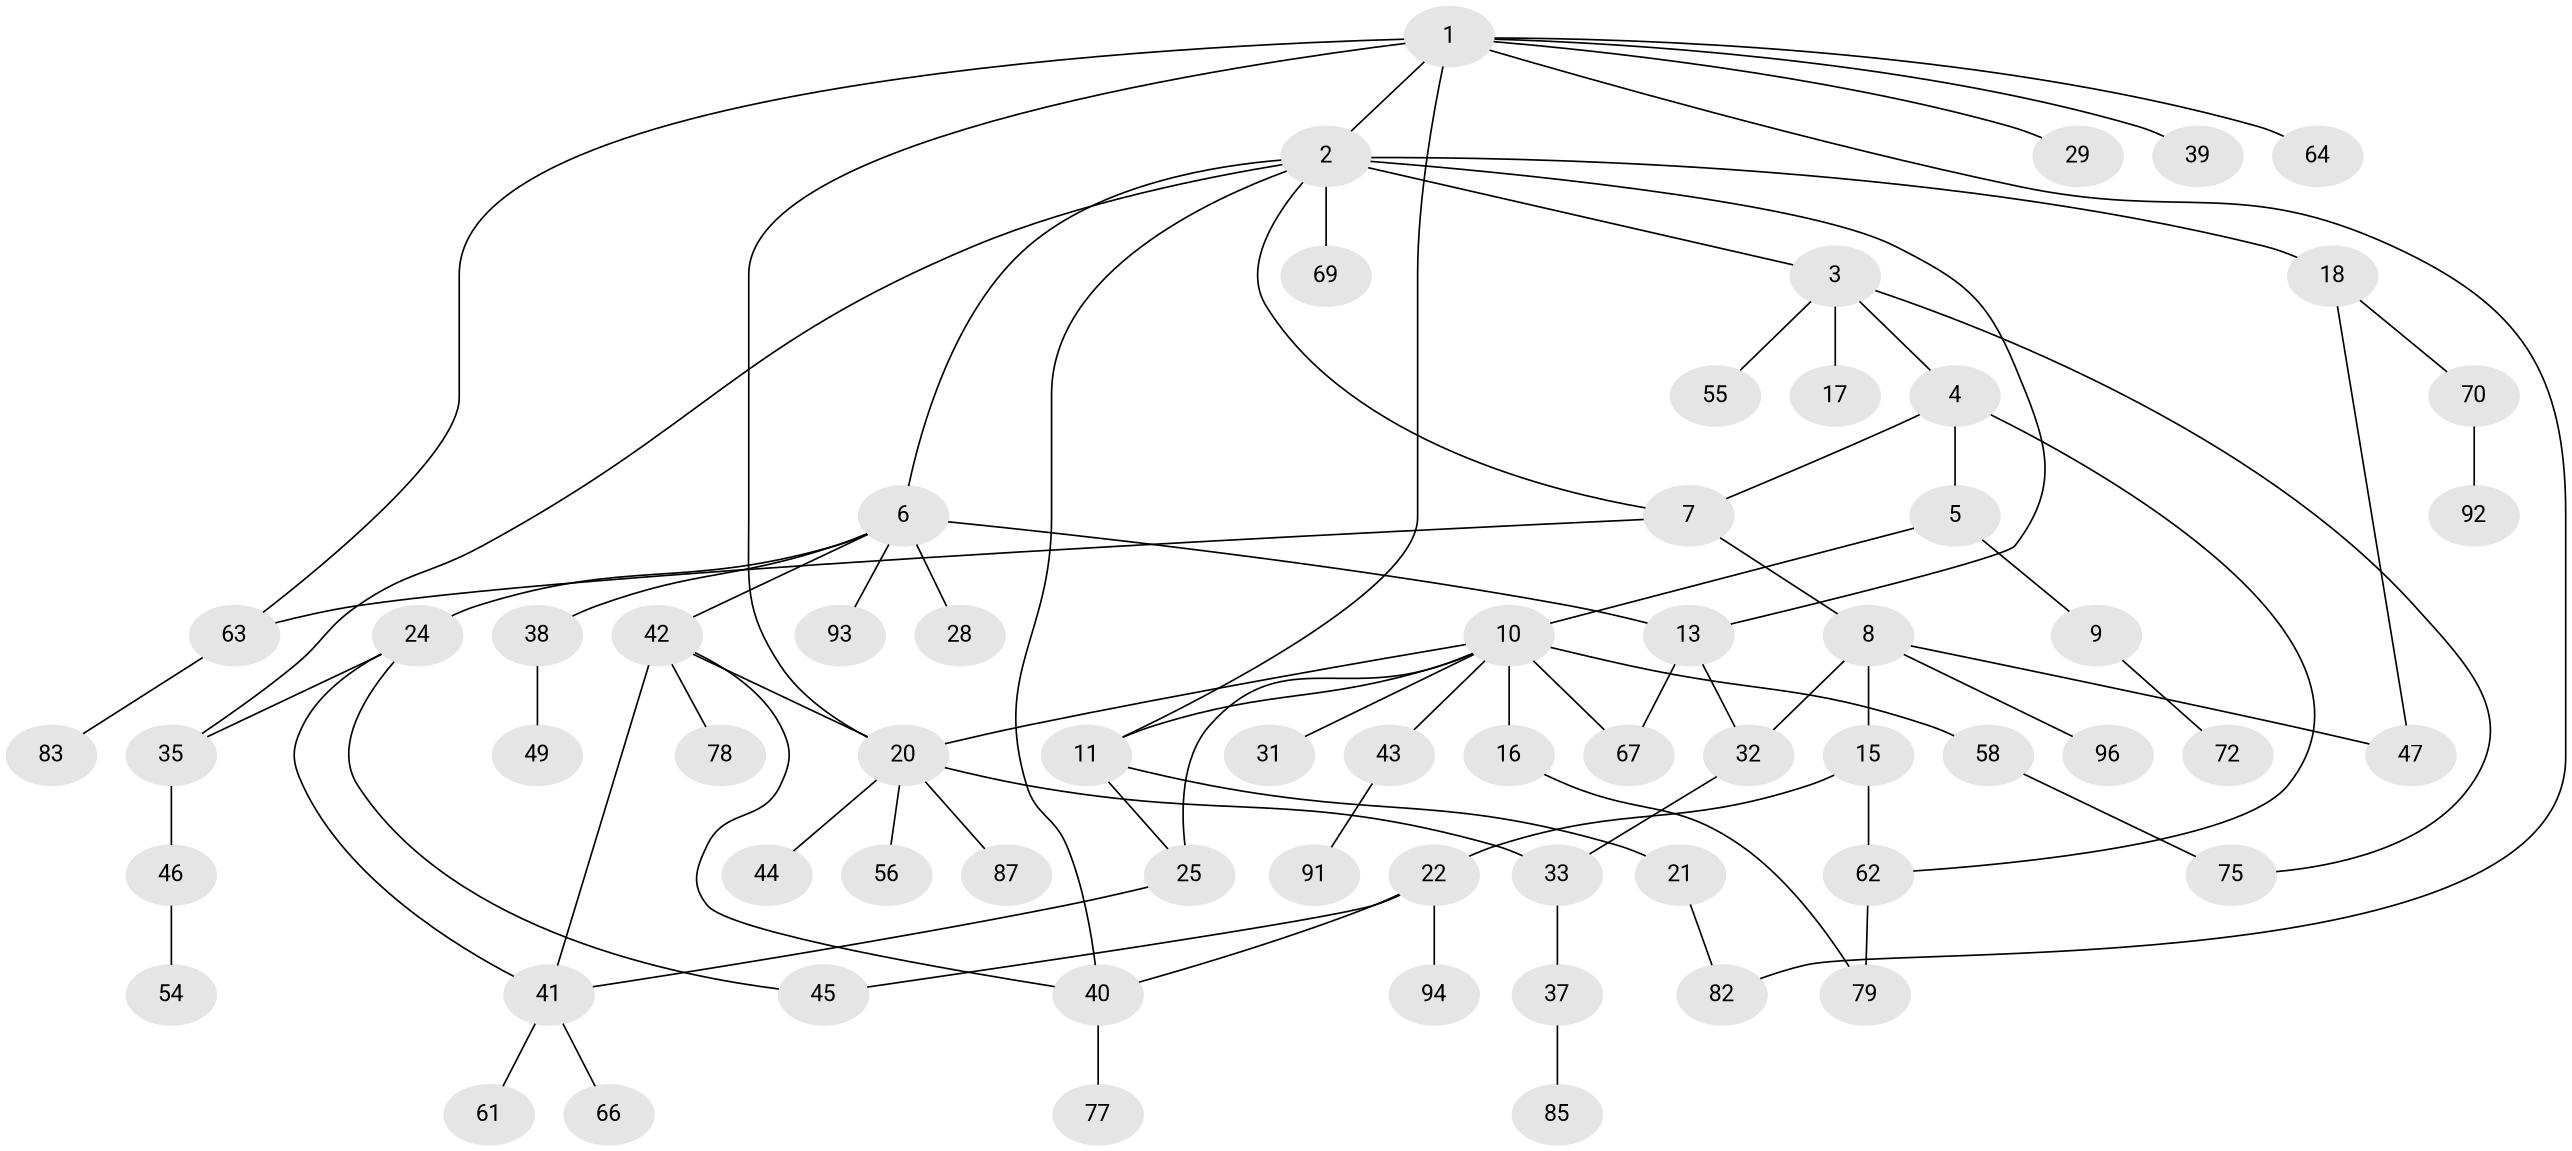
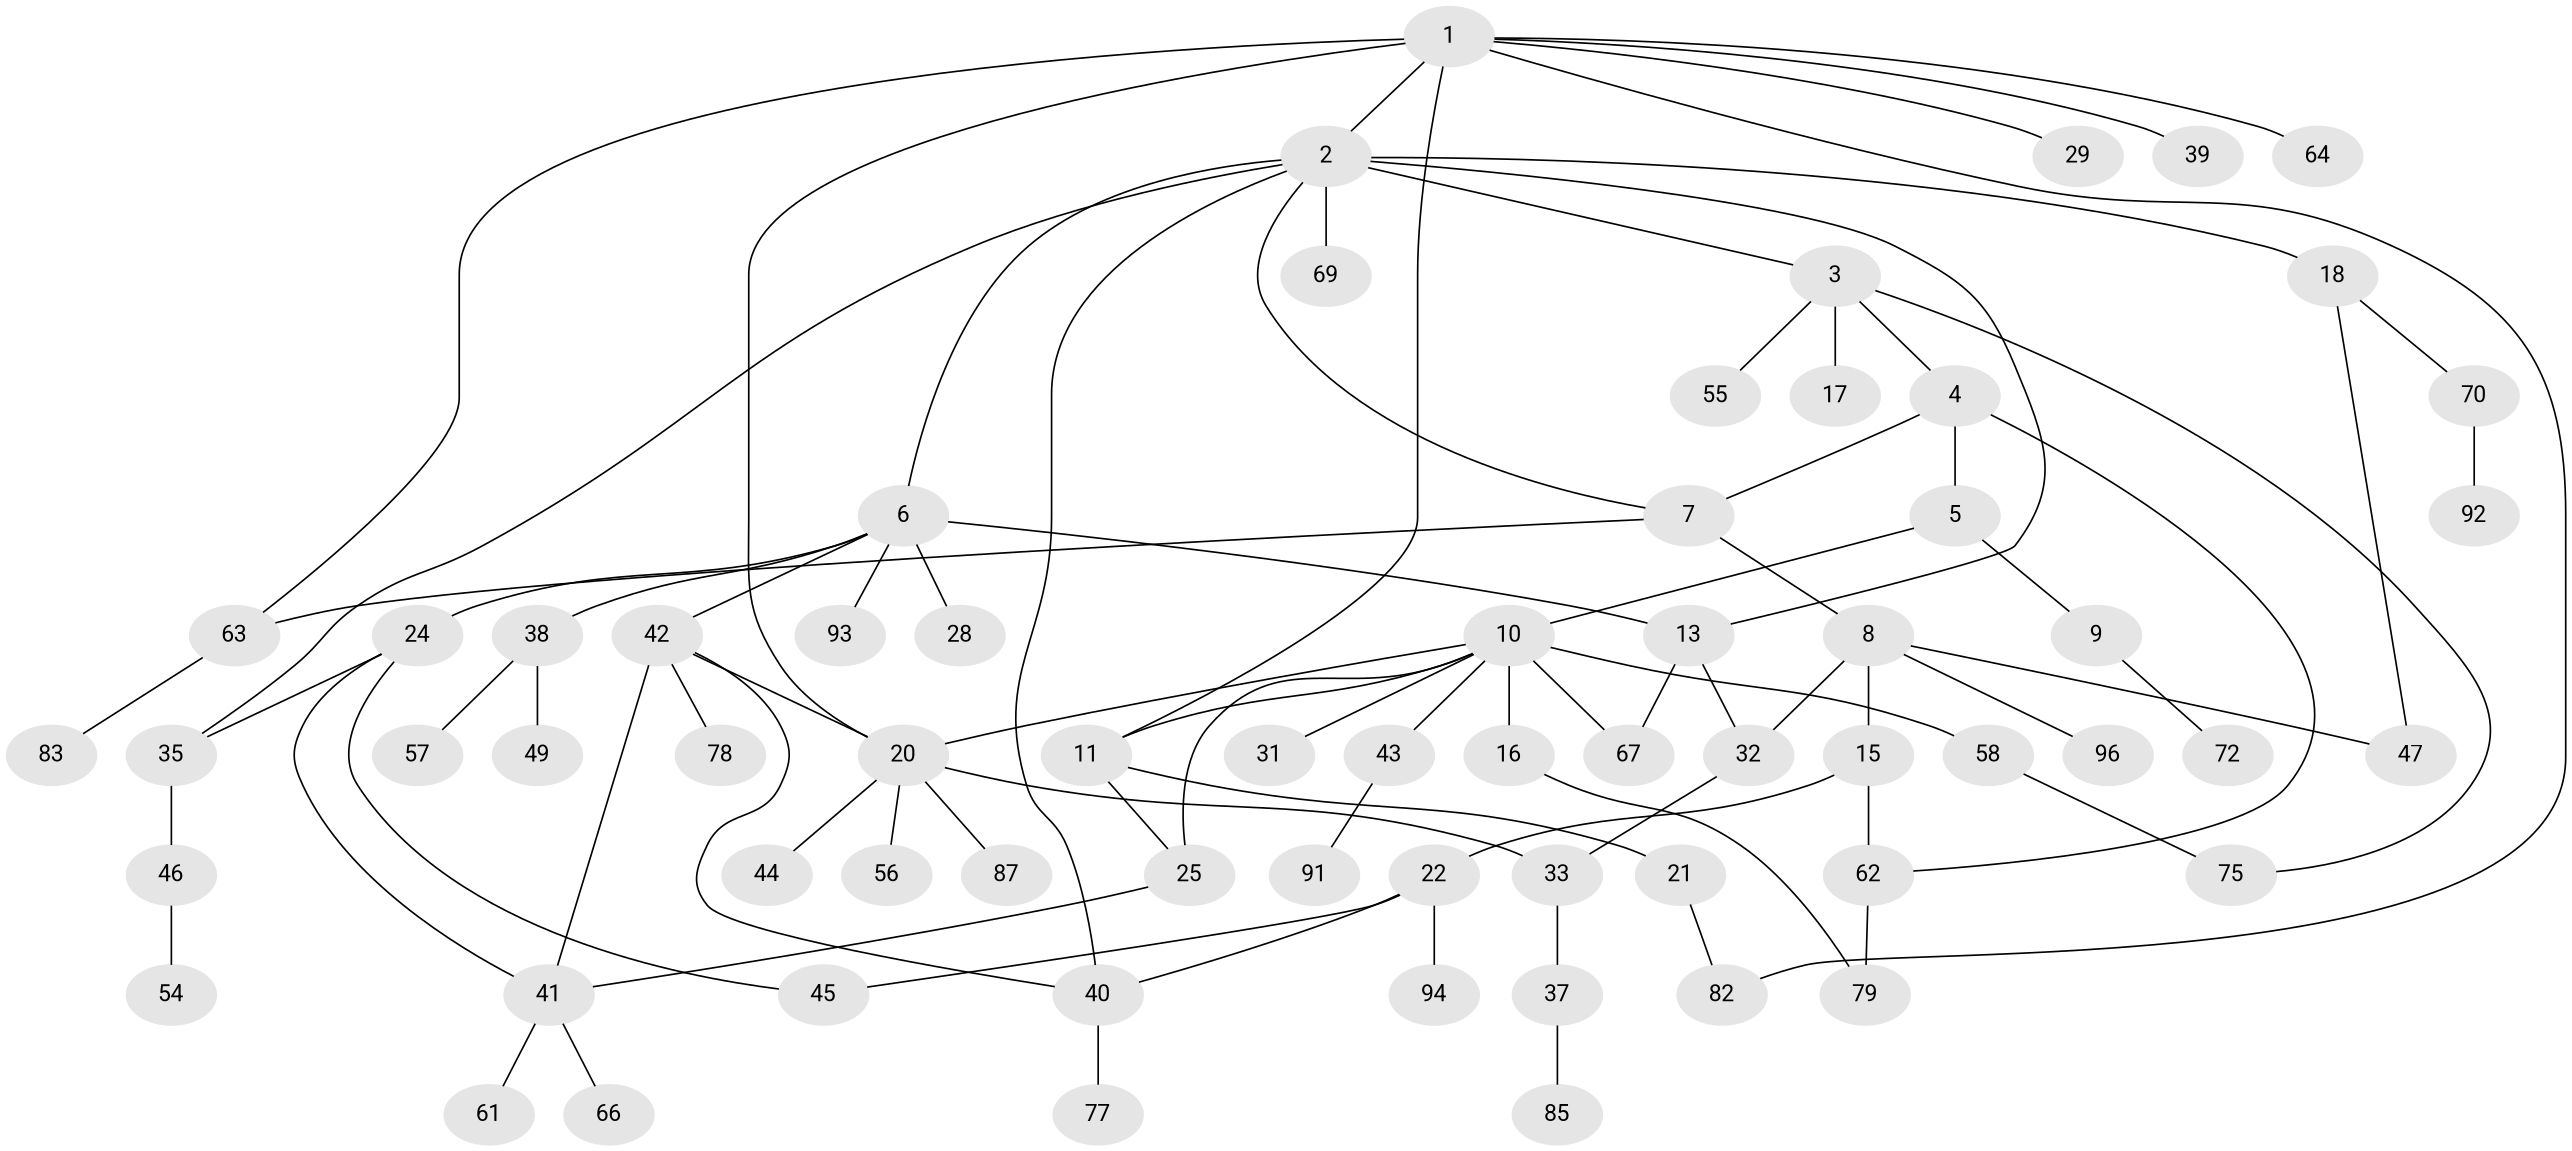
none -> (418, 755)
